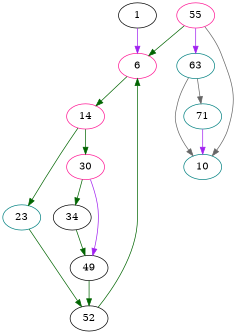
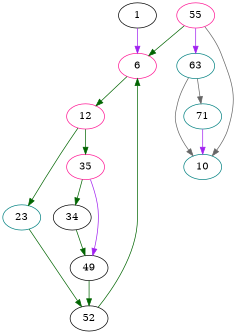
(86, 116) -> (86, 116)
(86, 167) -> (86, 167)
